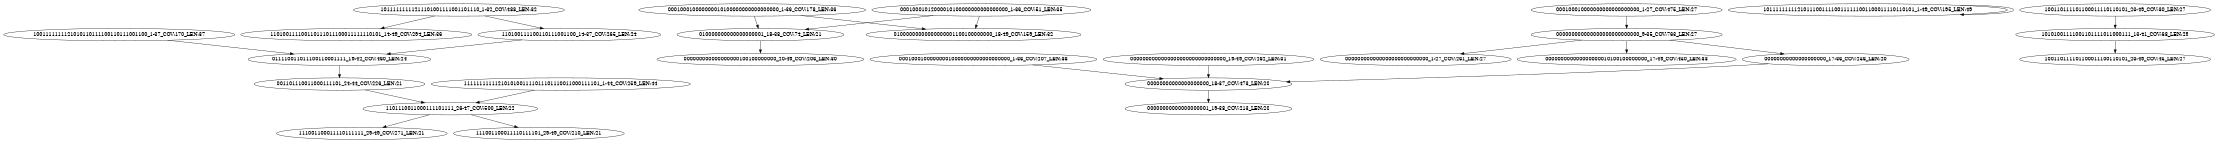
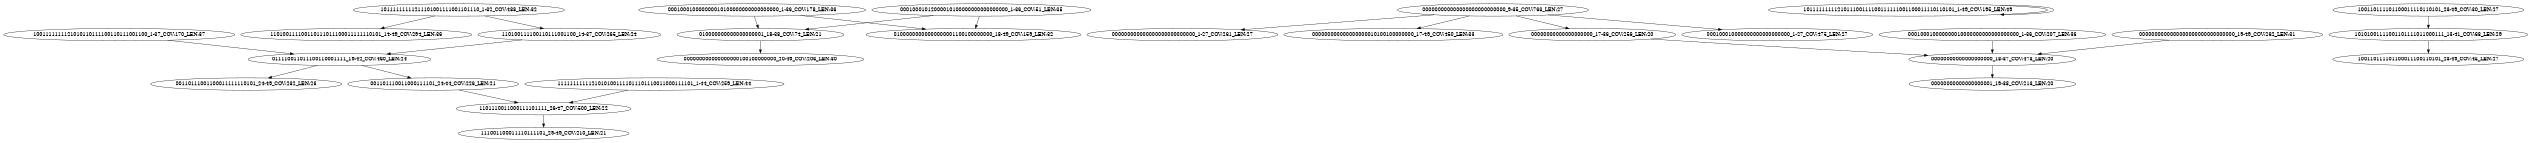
(1627, 21) -> (1633, 22)
none -> (246, 84)
(362, 133) -> none
